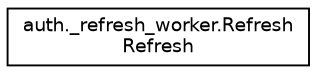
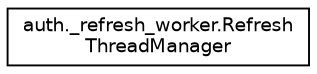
(158, 37) -> (158, 37)
